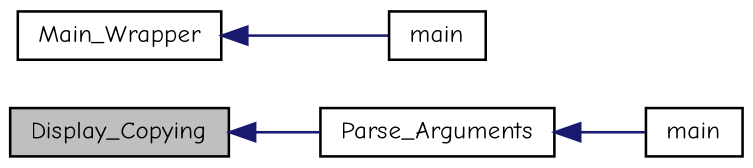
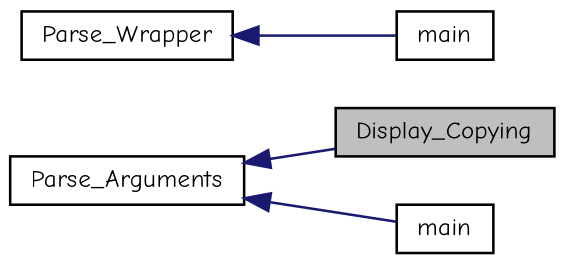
(120, 36) -> (127, 36)
(287, 132) -> (302, 154)
